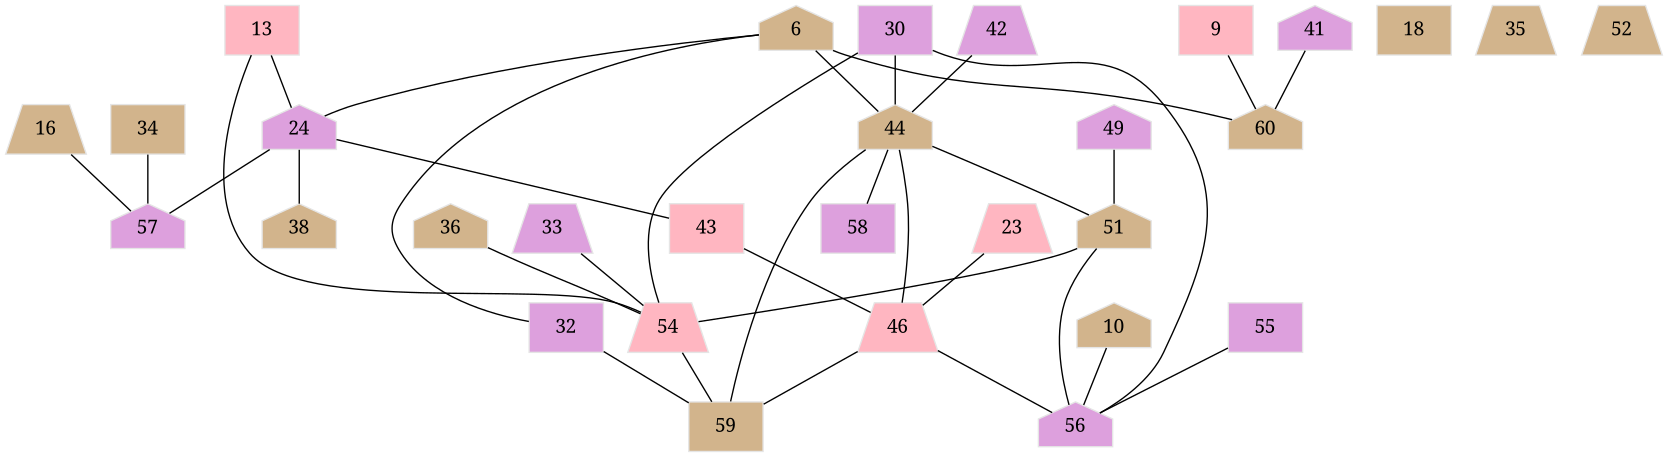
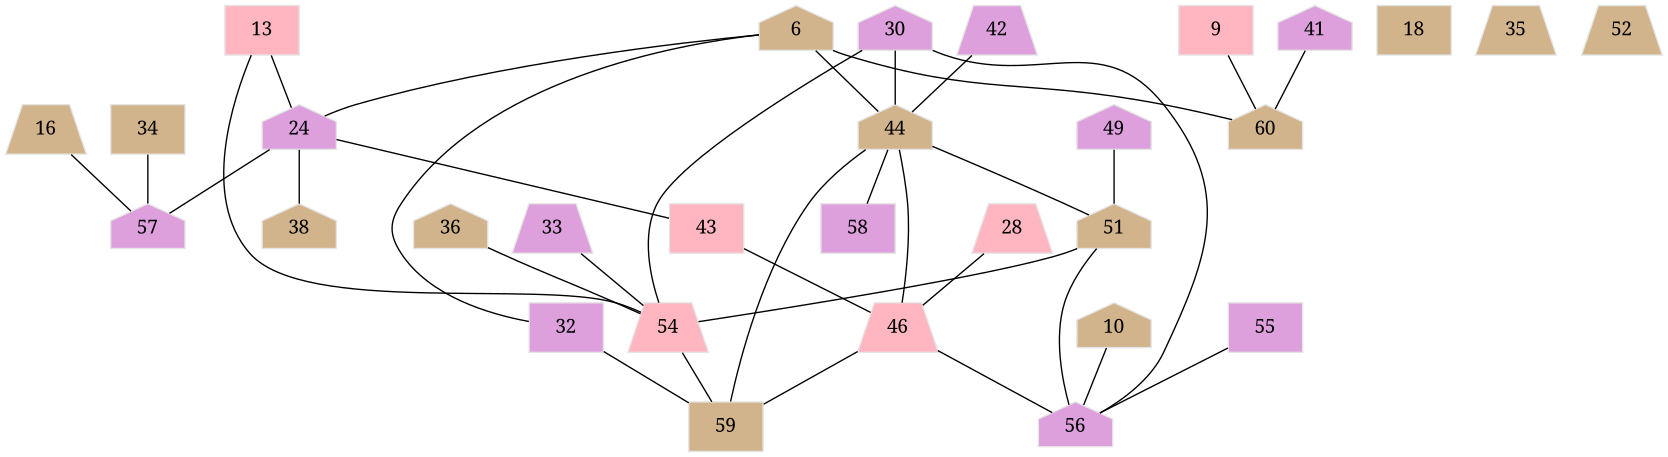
(895, 30) -> (895, 30)
(1012, 228) -> (1012, 228)
